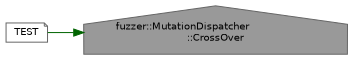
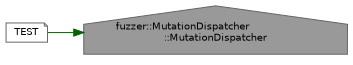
(216, 33) -> (216, 33)
